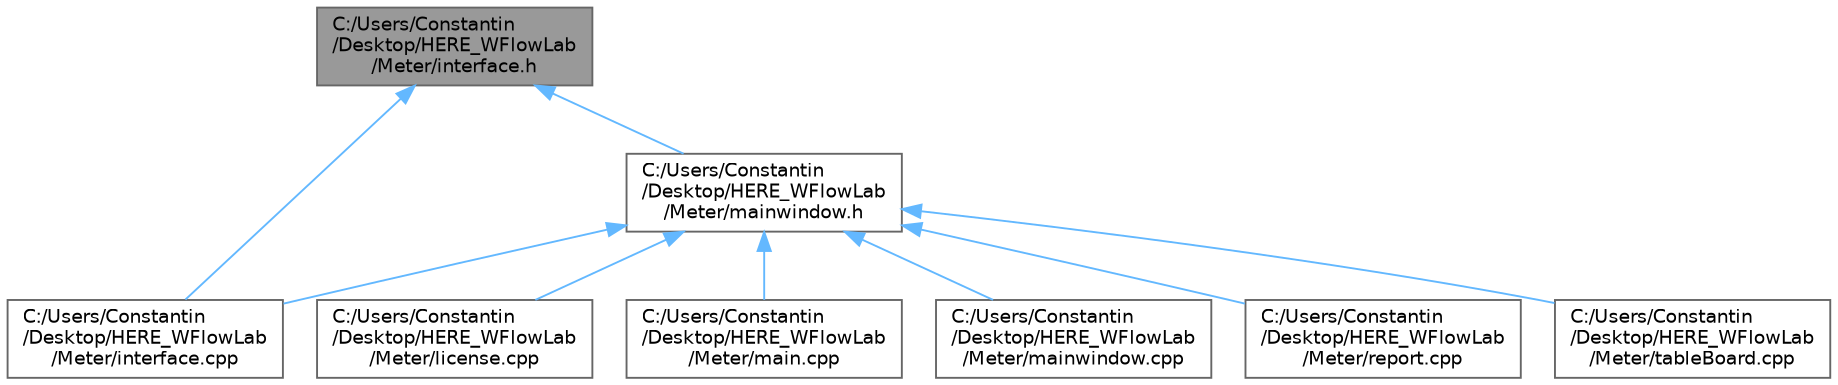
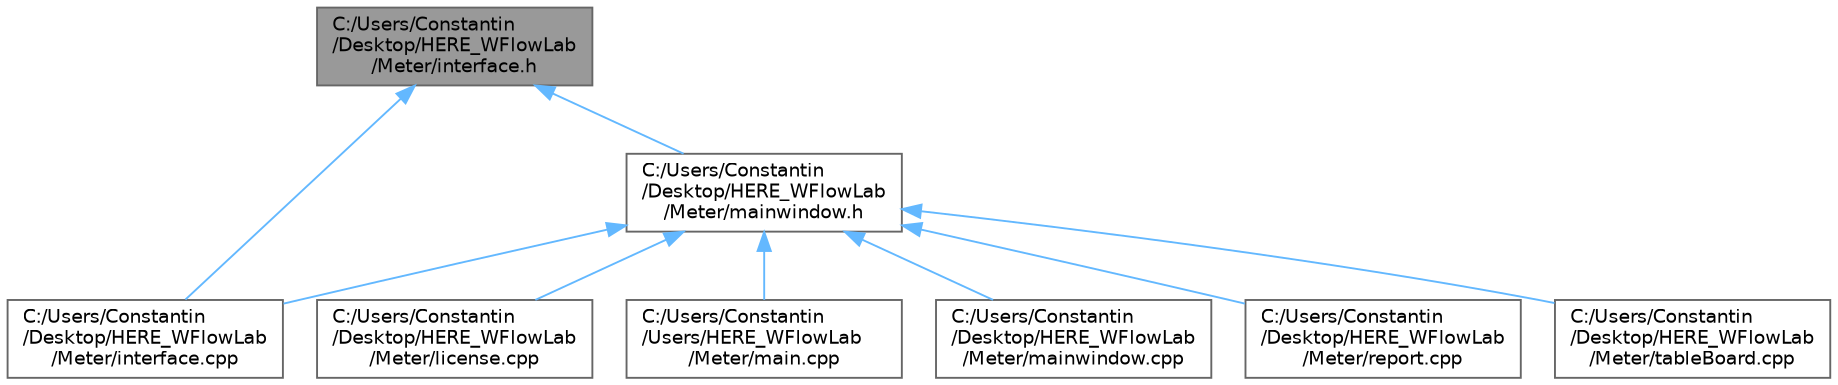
(764, 339) -> (764, 339)
